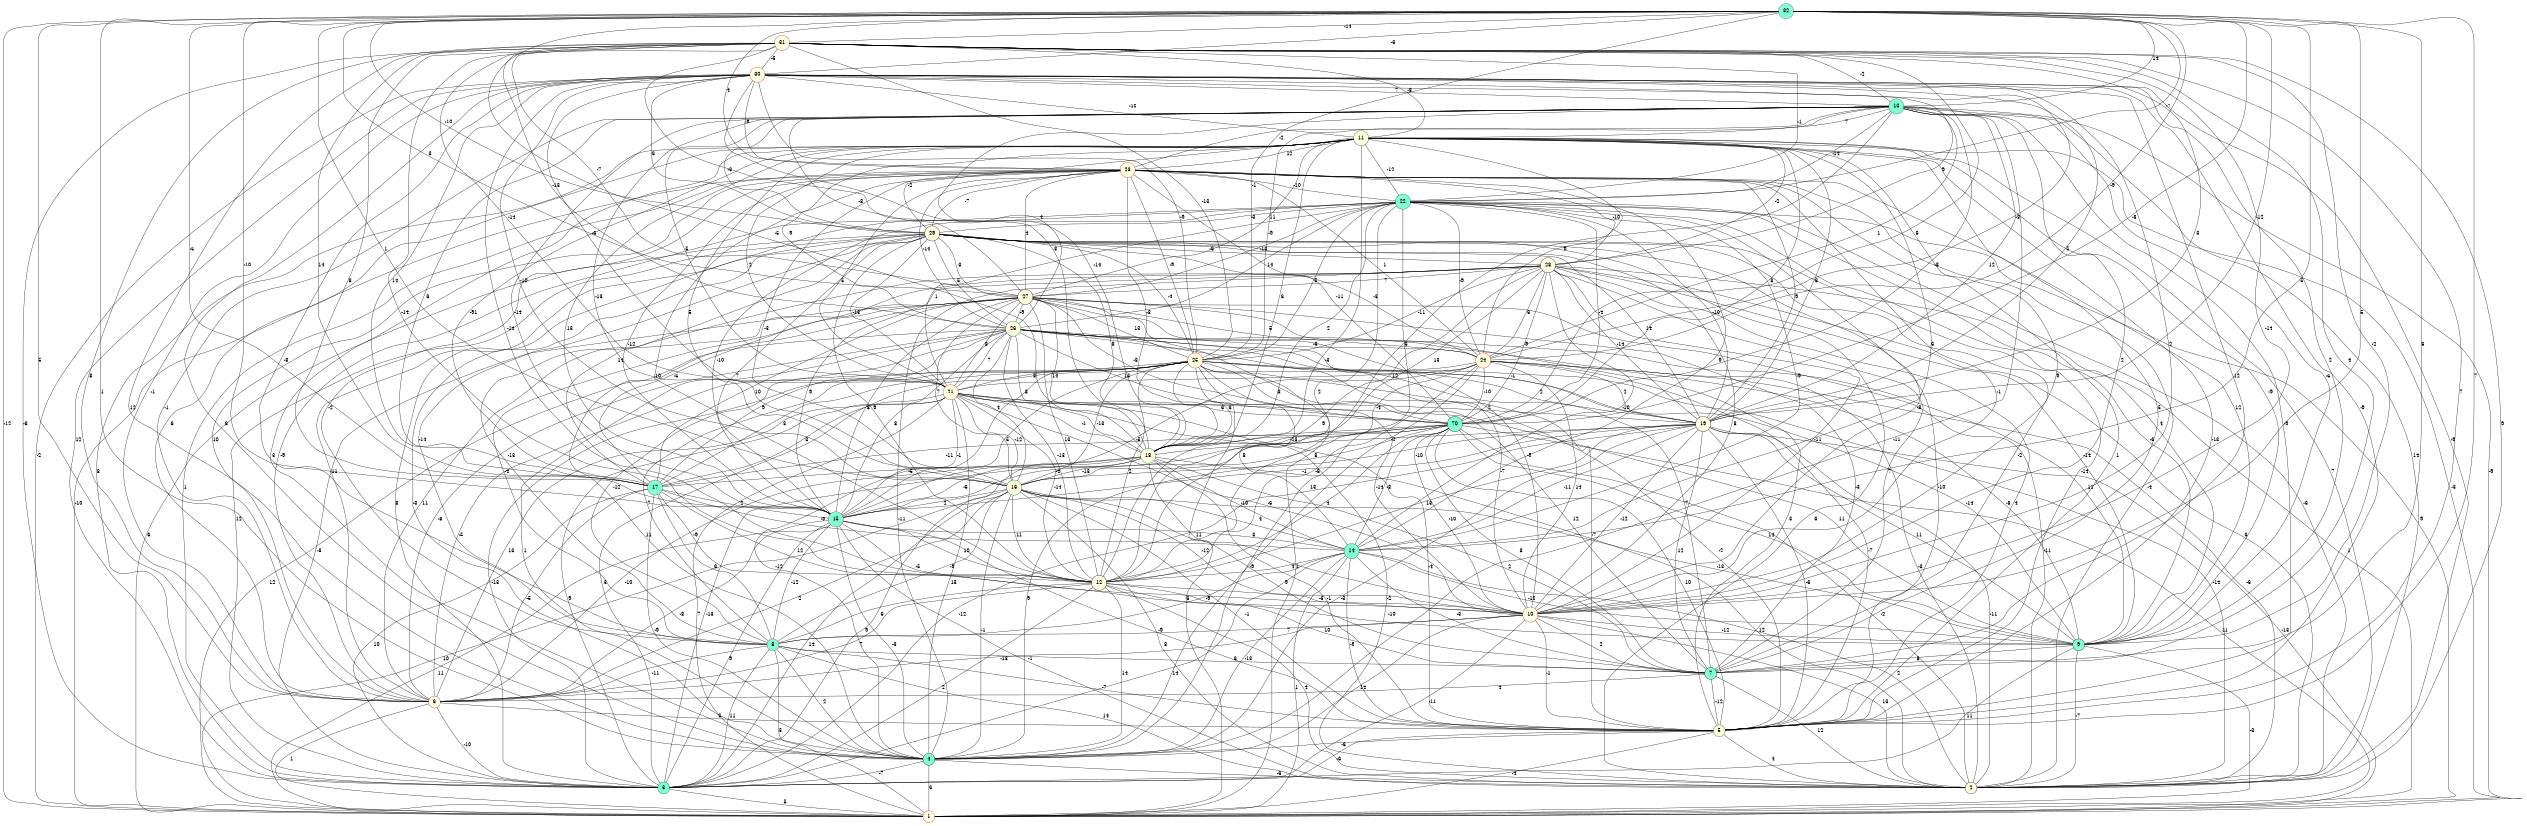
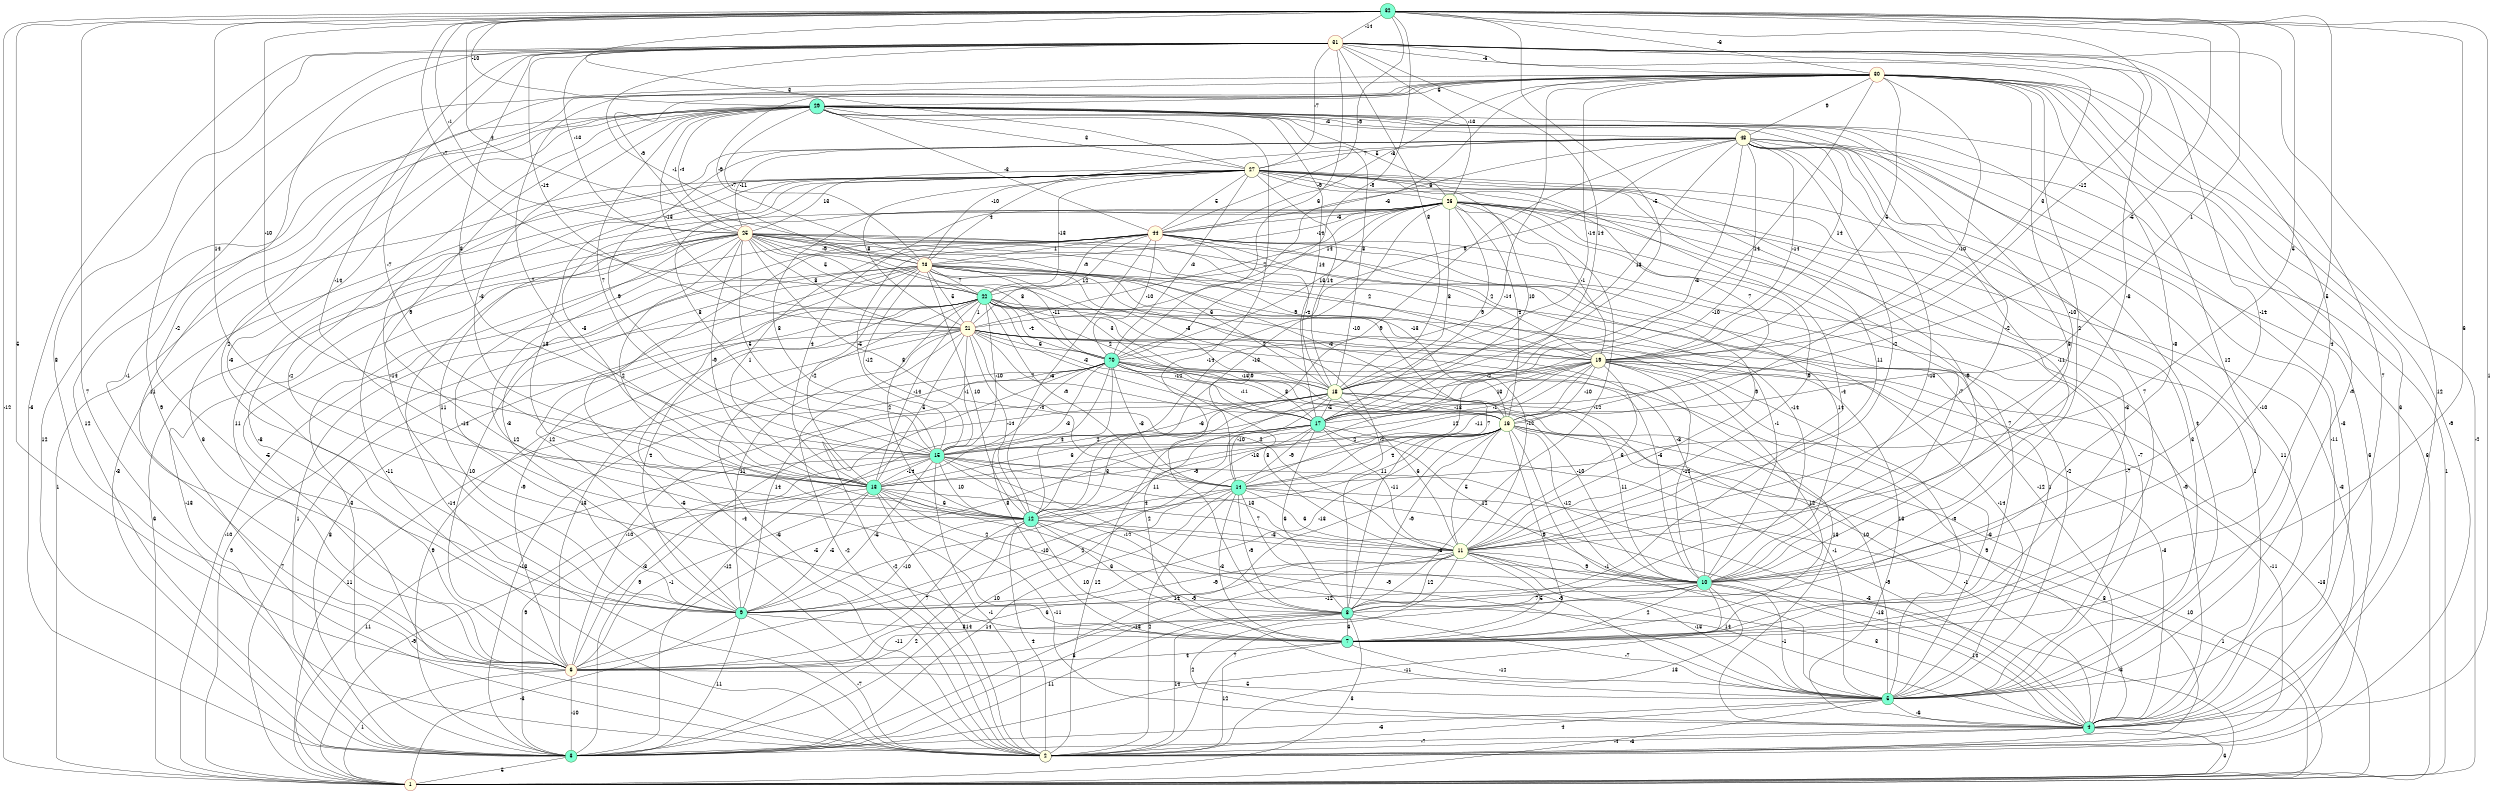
(1786, 11) -> (1388, 11)
(1862, 75) -> (389, 265)
(1245, 159) -> (1417, 598)
(1297, 186) -> (960, 281)
(2134, 218) -> (1372, 186)
(1191, 222) -> (1139, 384)
(932, 233) -> (817, 106)
(1548, 265) -> (1743, 138)
(474, 313) -> (1395, 488)
(2474, 341) -> (82, 112)
(1483, 361) -> (1155, 233)
(1048, 414) -> none
(807, 440) -> (1033, 376)
(655, 488) -> (1318, 424)
(1433, 499) -> (1466, 397)
(1431, 567) -> (1954, 519)
(1099, 583) -> (1031, 519)
(1157, 599) -> (854, 555)
(1530, 615) -> (1704, 583)
(216, 633) -> none
(773, 645) -> (1347, 613)
(1719, 731) -> (1888, 699)
